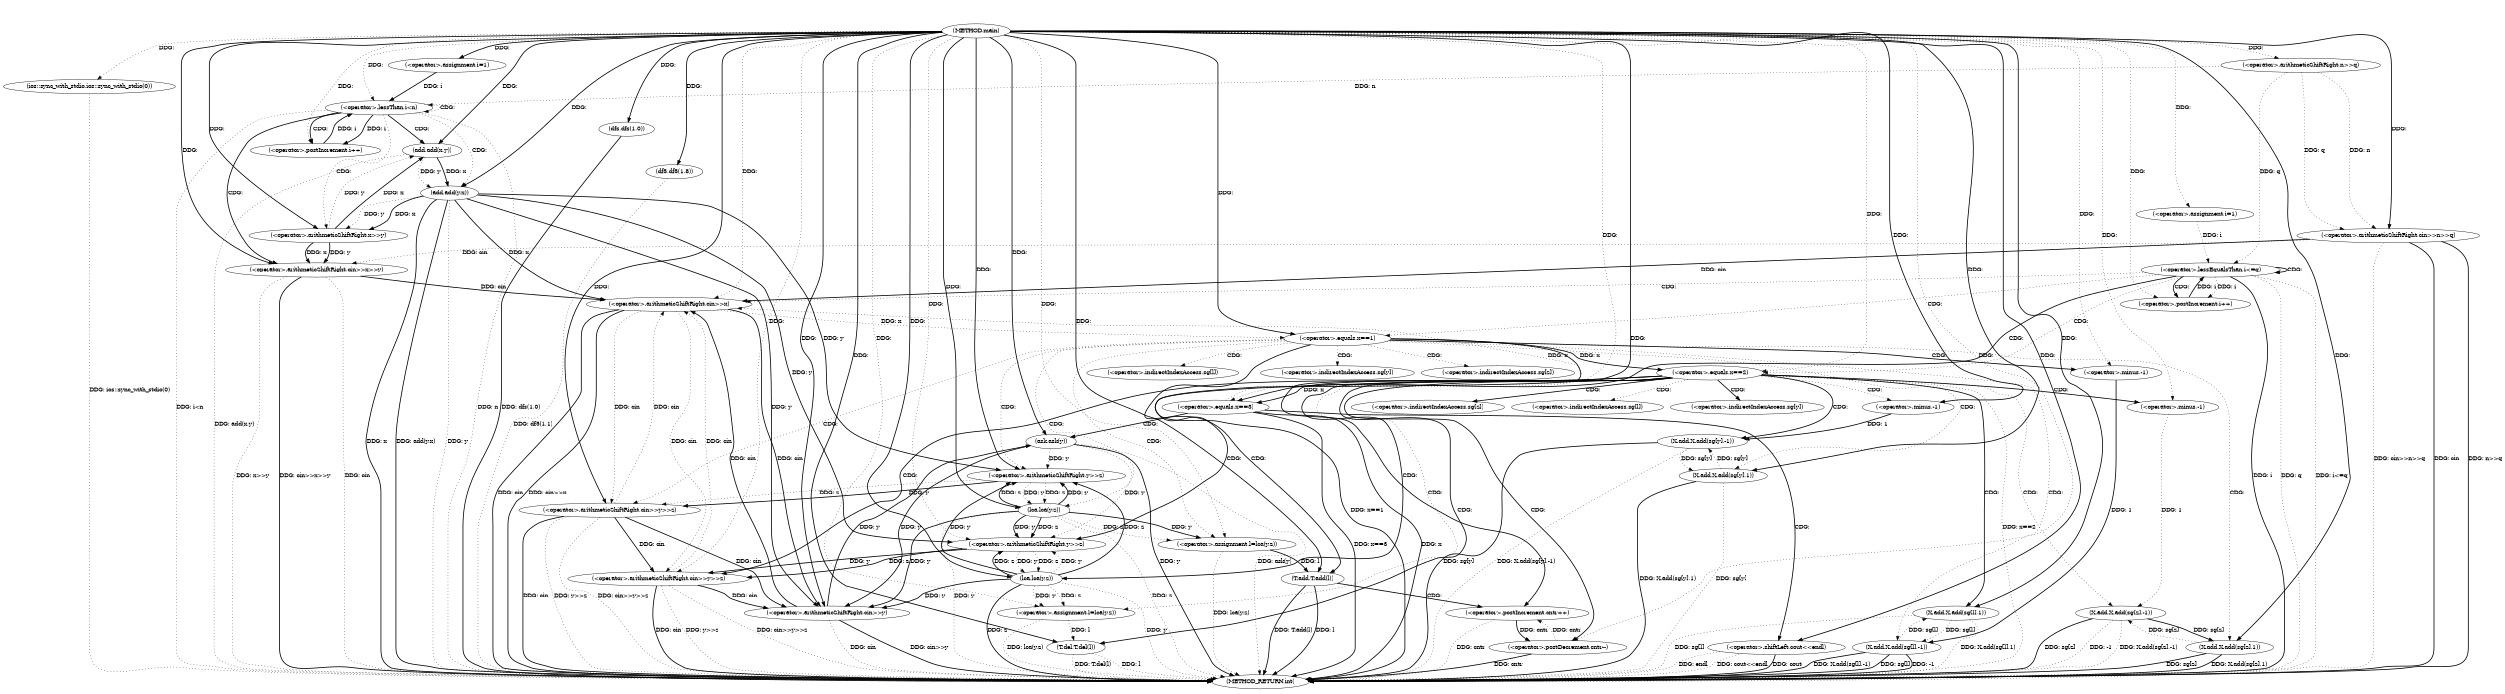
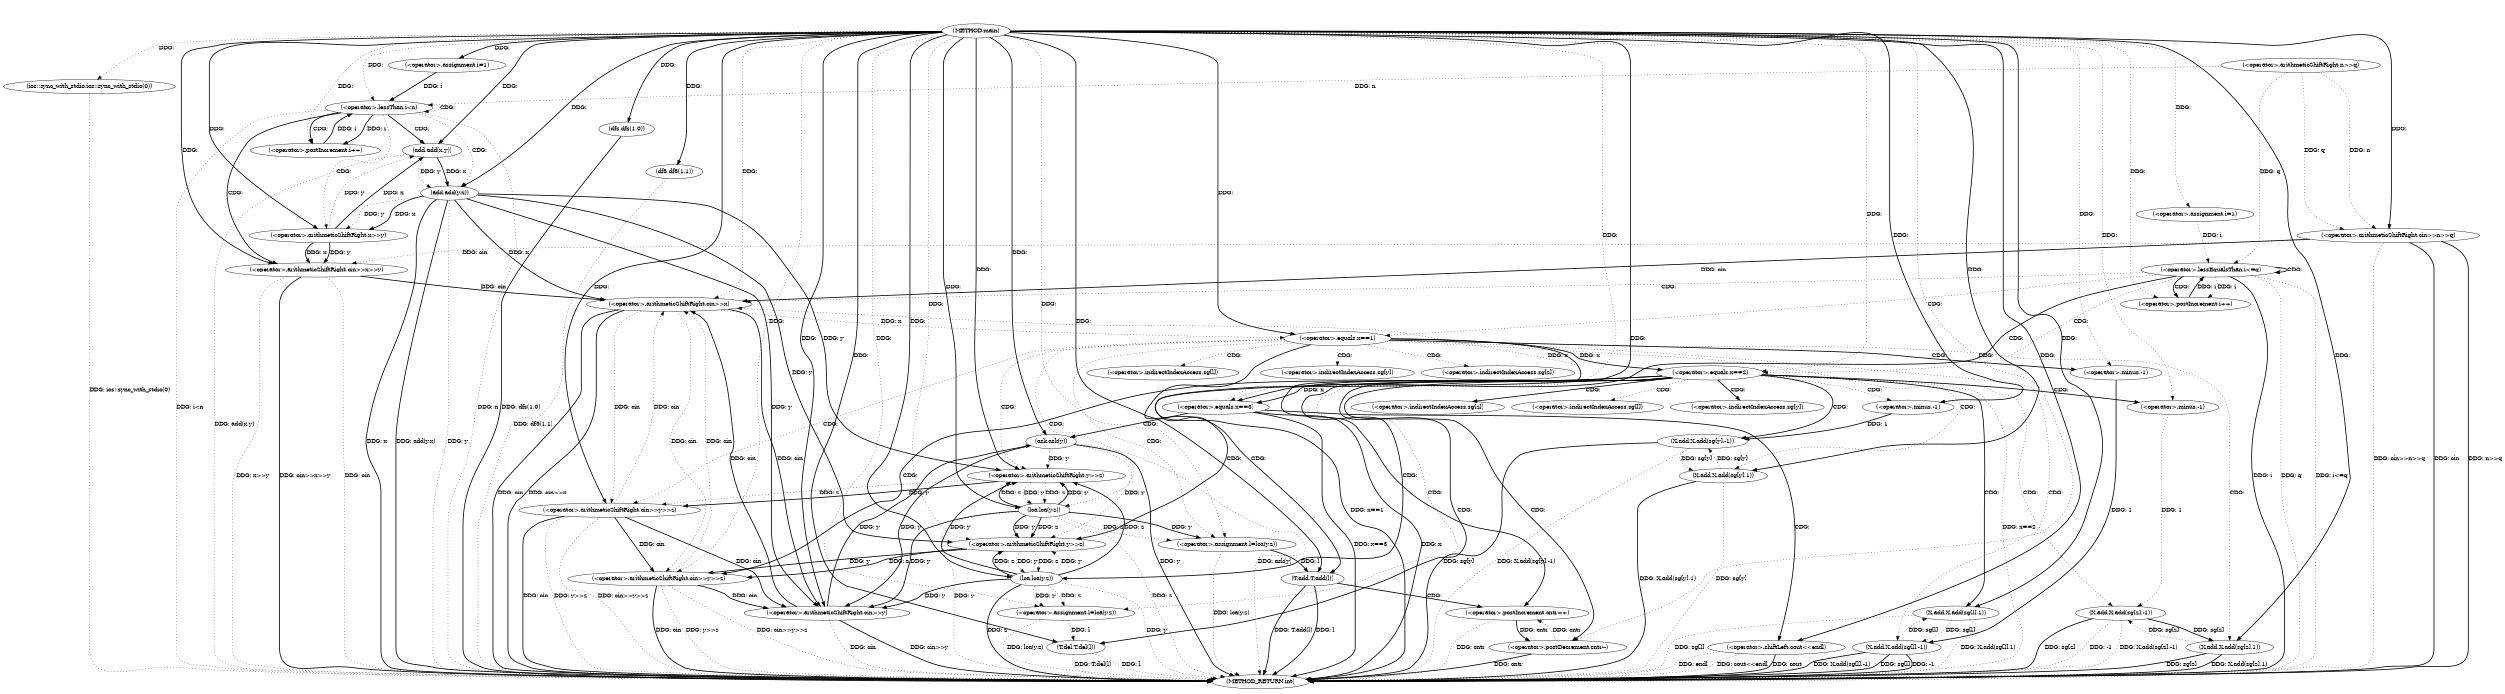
(1643, 33) -> none
(674, 172) -> (674, 172)
